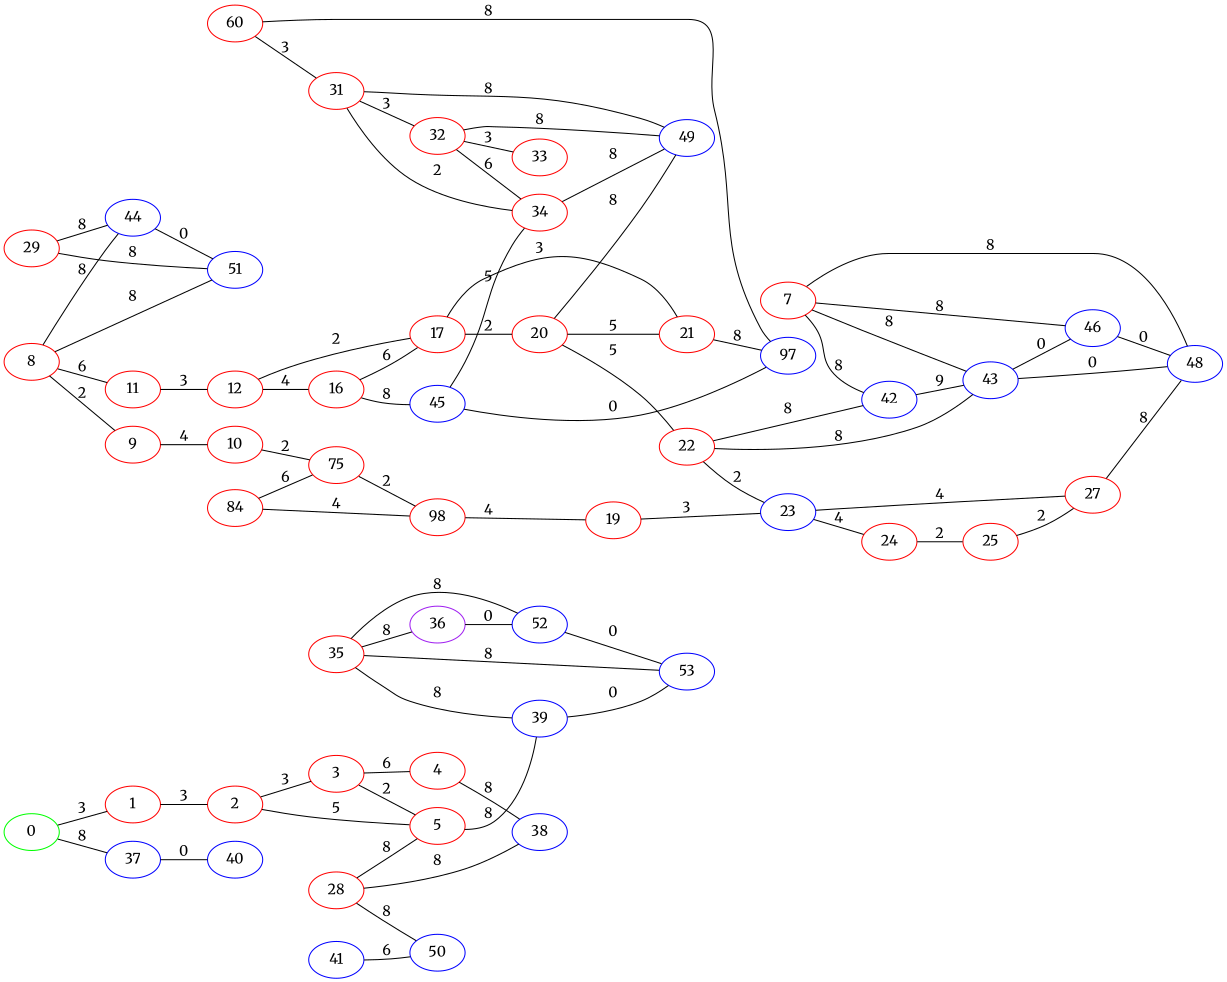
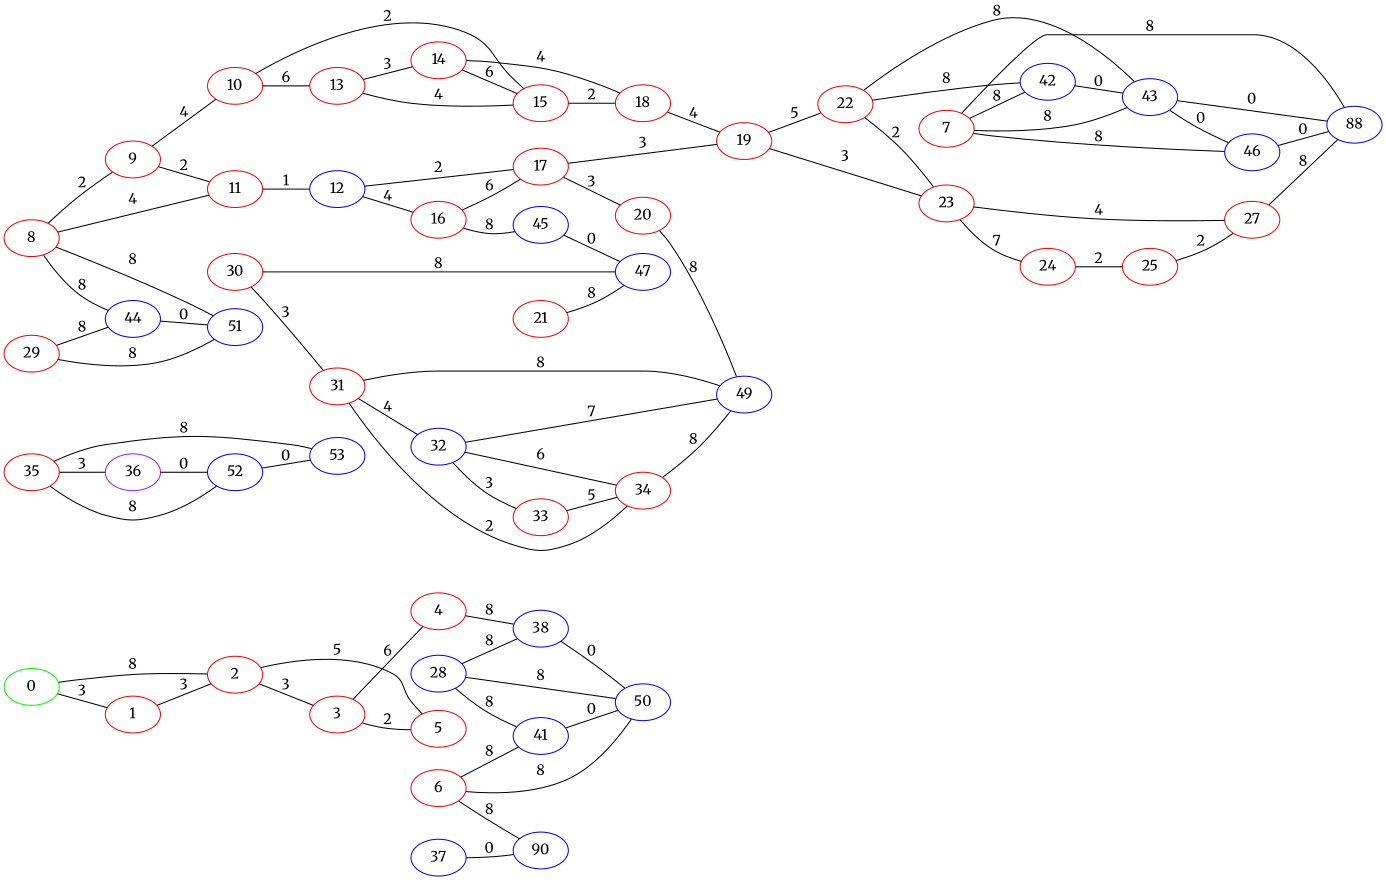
(235, 24) -> (235, 272)
none -> (337, 86)
(387, 105) -> (388, 407)
(540, 120) -> (592, 412)
(438, 136) -> (439, 447)
none -> (184, 174)
(562, 257) -> (642, 154)
(486, 307) -> (592, 504)
(489, 327) -> (592, 182)
(613, 334) -> none
(788, 356) -> (643, 272)
(1195, 364) -> (1354, 125)
(82, 367) -> (133, 200)
(184, 382) -> (286, 181)
(623, 382) -> (795, 123)
(940, 382) -> (1099, 82)
(235, 389) -> (337, 189)
(336, 465) -> (541, 103)
(235, 508) -> (439, 60)
(788, 512) -> (947, 203)
(438, 517) -> (643, 103)
(839, 519) -> (997, 242)
(387, 631) -> (82, 465)
none -> (593, 664)
(540, 719) -> none
none -> (439, 788)
(82, 846) -> (133, 674)
(387, 858) -> (484, 710)
(235, 860) -> (541, 850)
(336, 890) -> (439, 674)
(387, 951) -> (592, 710)
